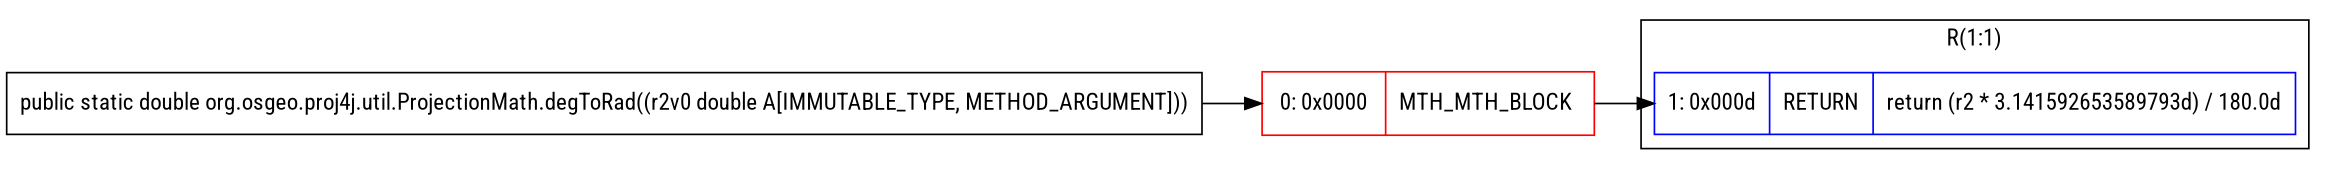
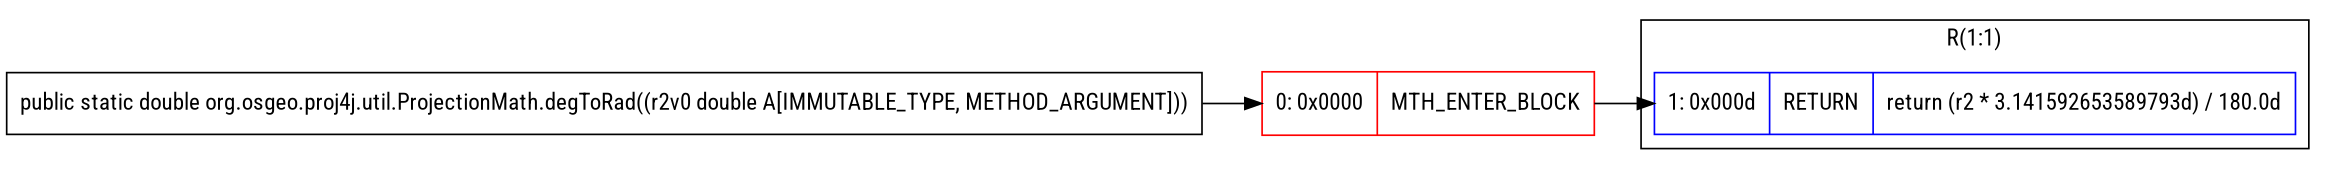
(1486, 103) -> (1486, 103)
